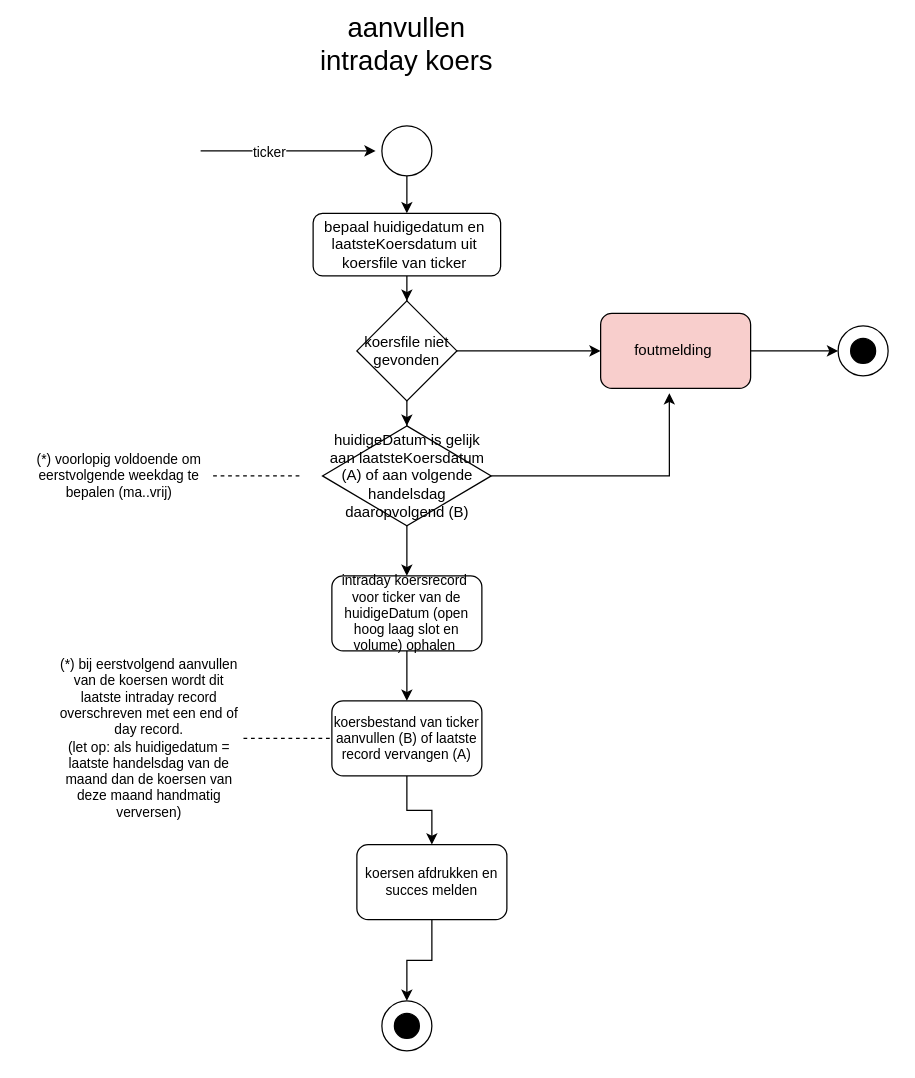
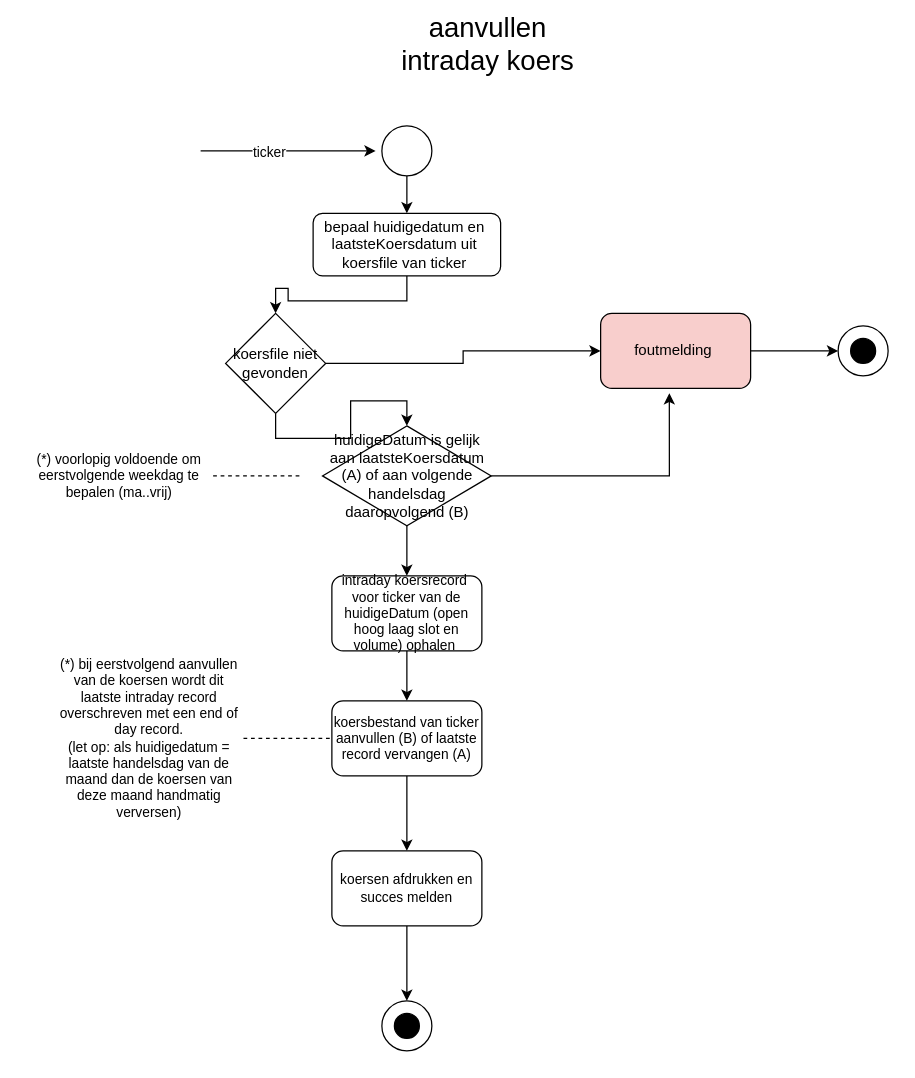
(407, 44) -> (488, 44)
(407, 351) -> (276, 363)
(432, 882) -> (407, 888)
